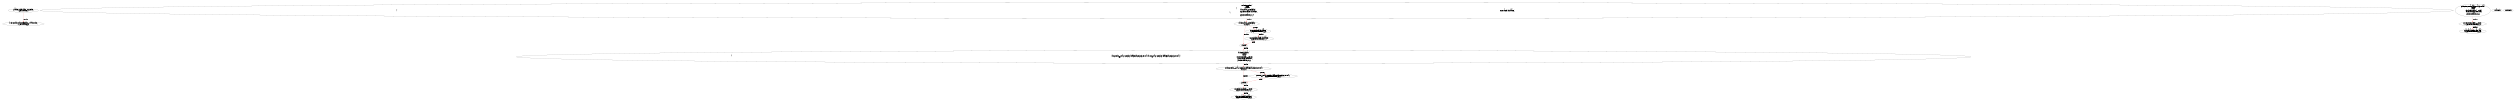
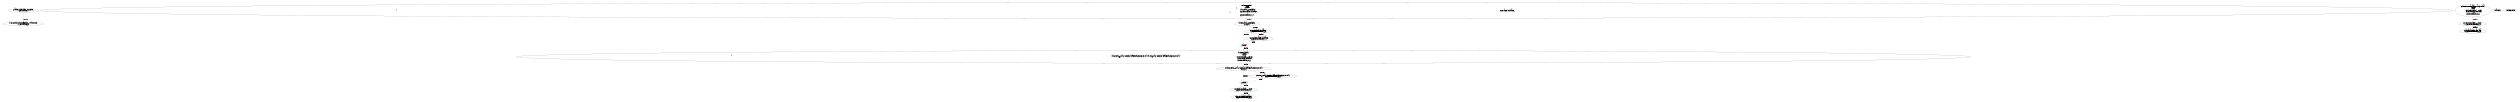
(2508, 10) -> (2510, 10)
